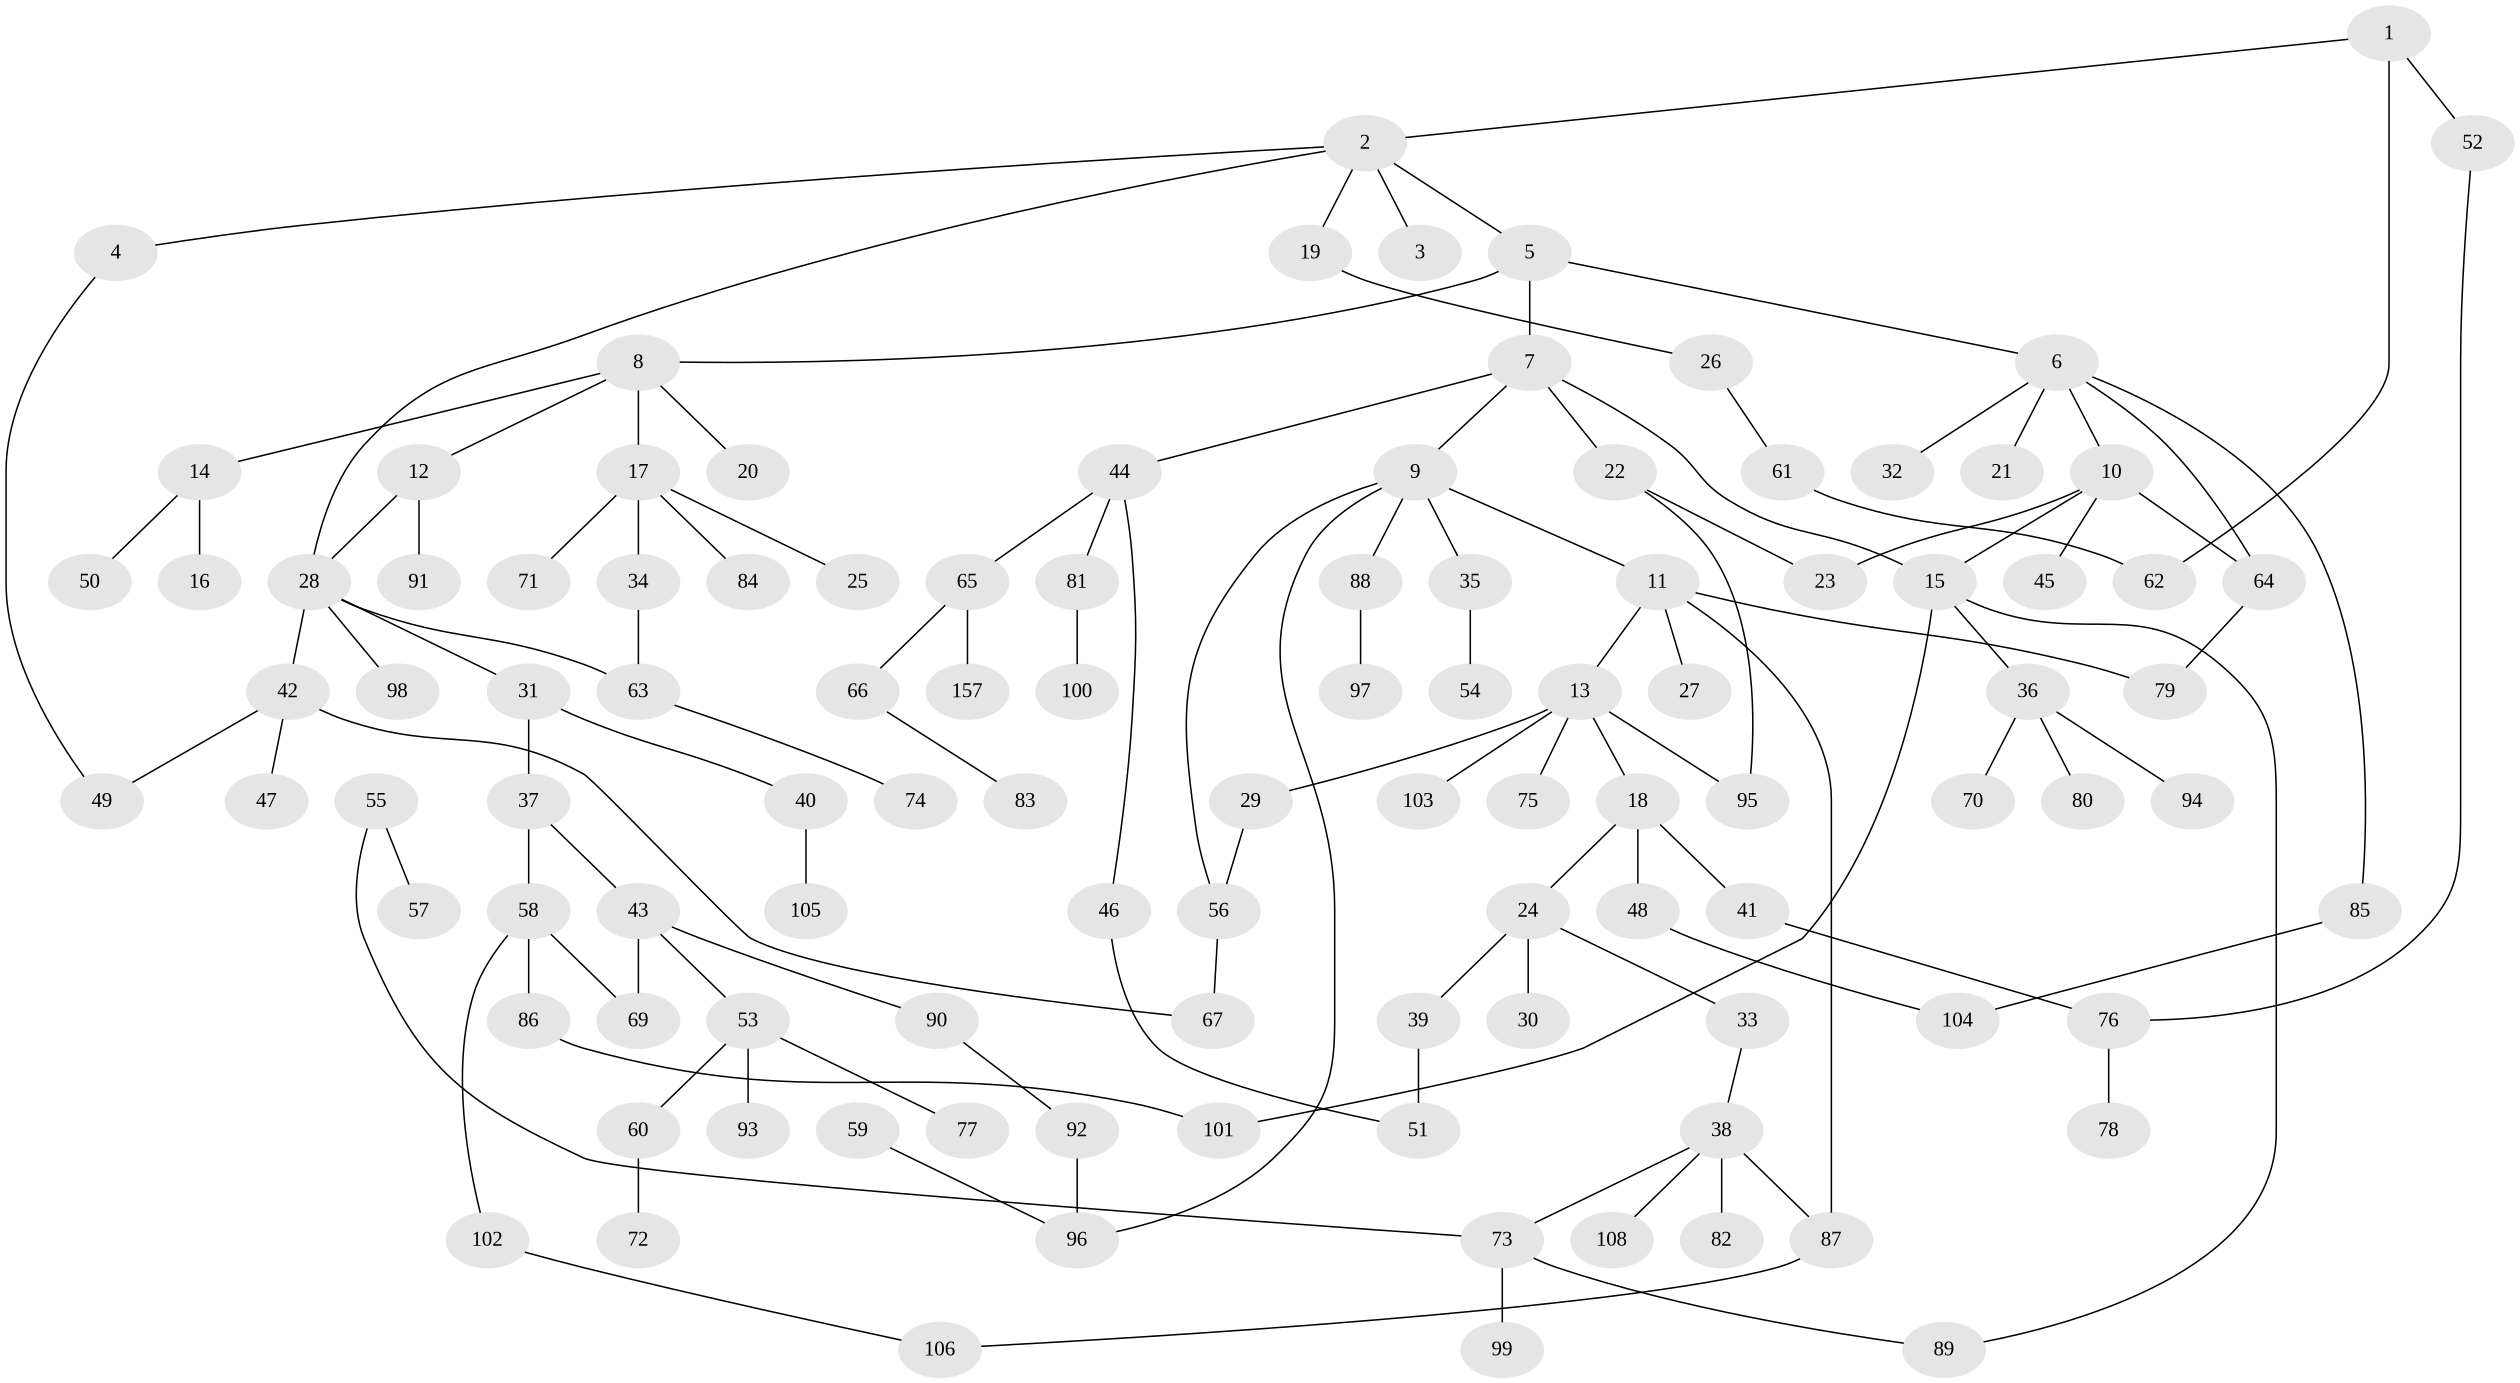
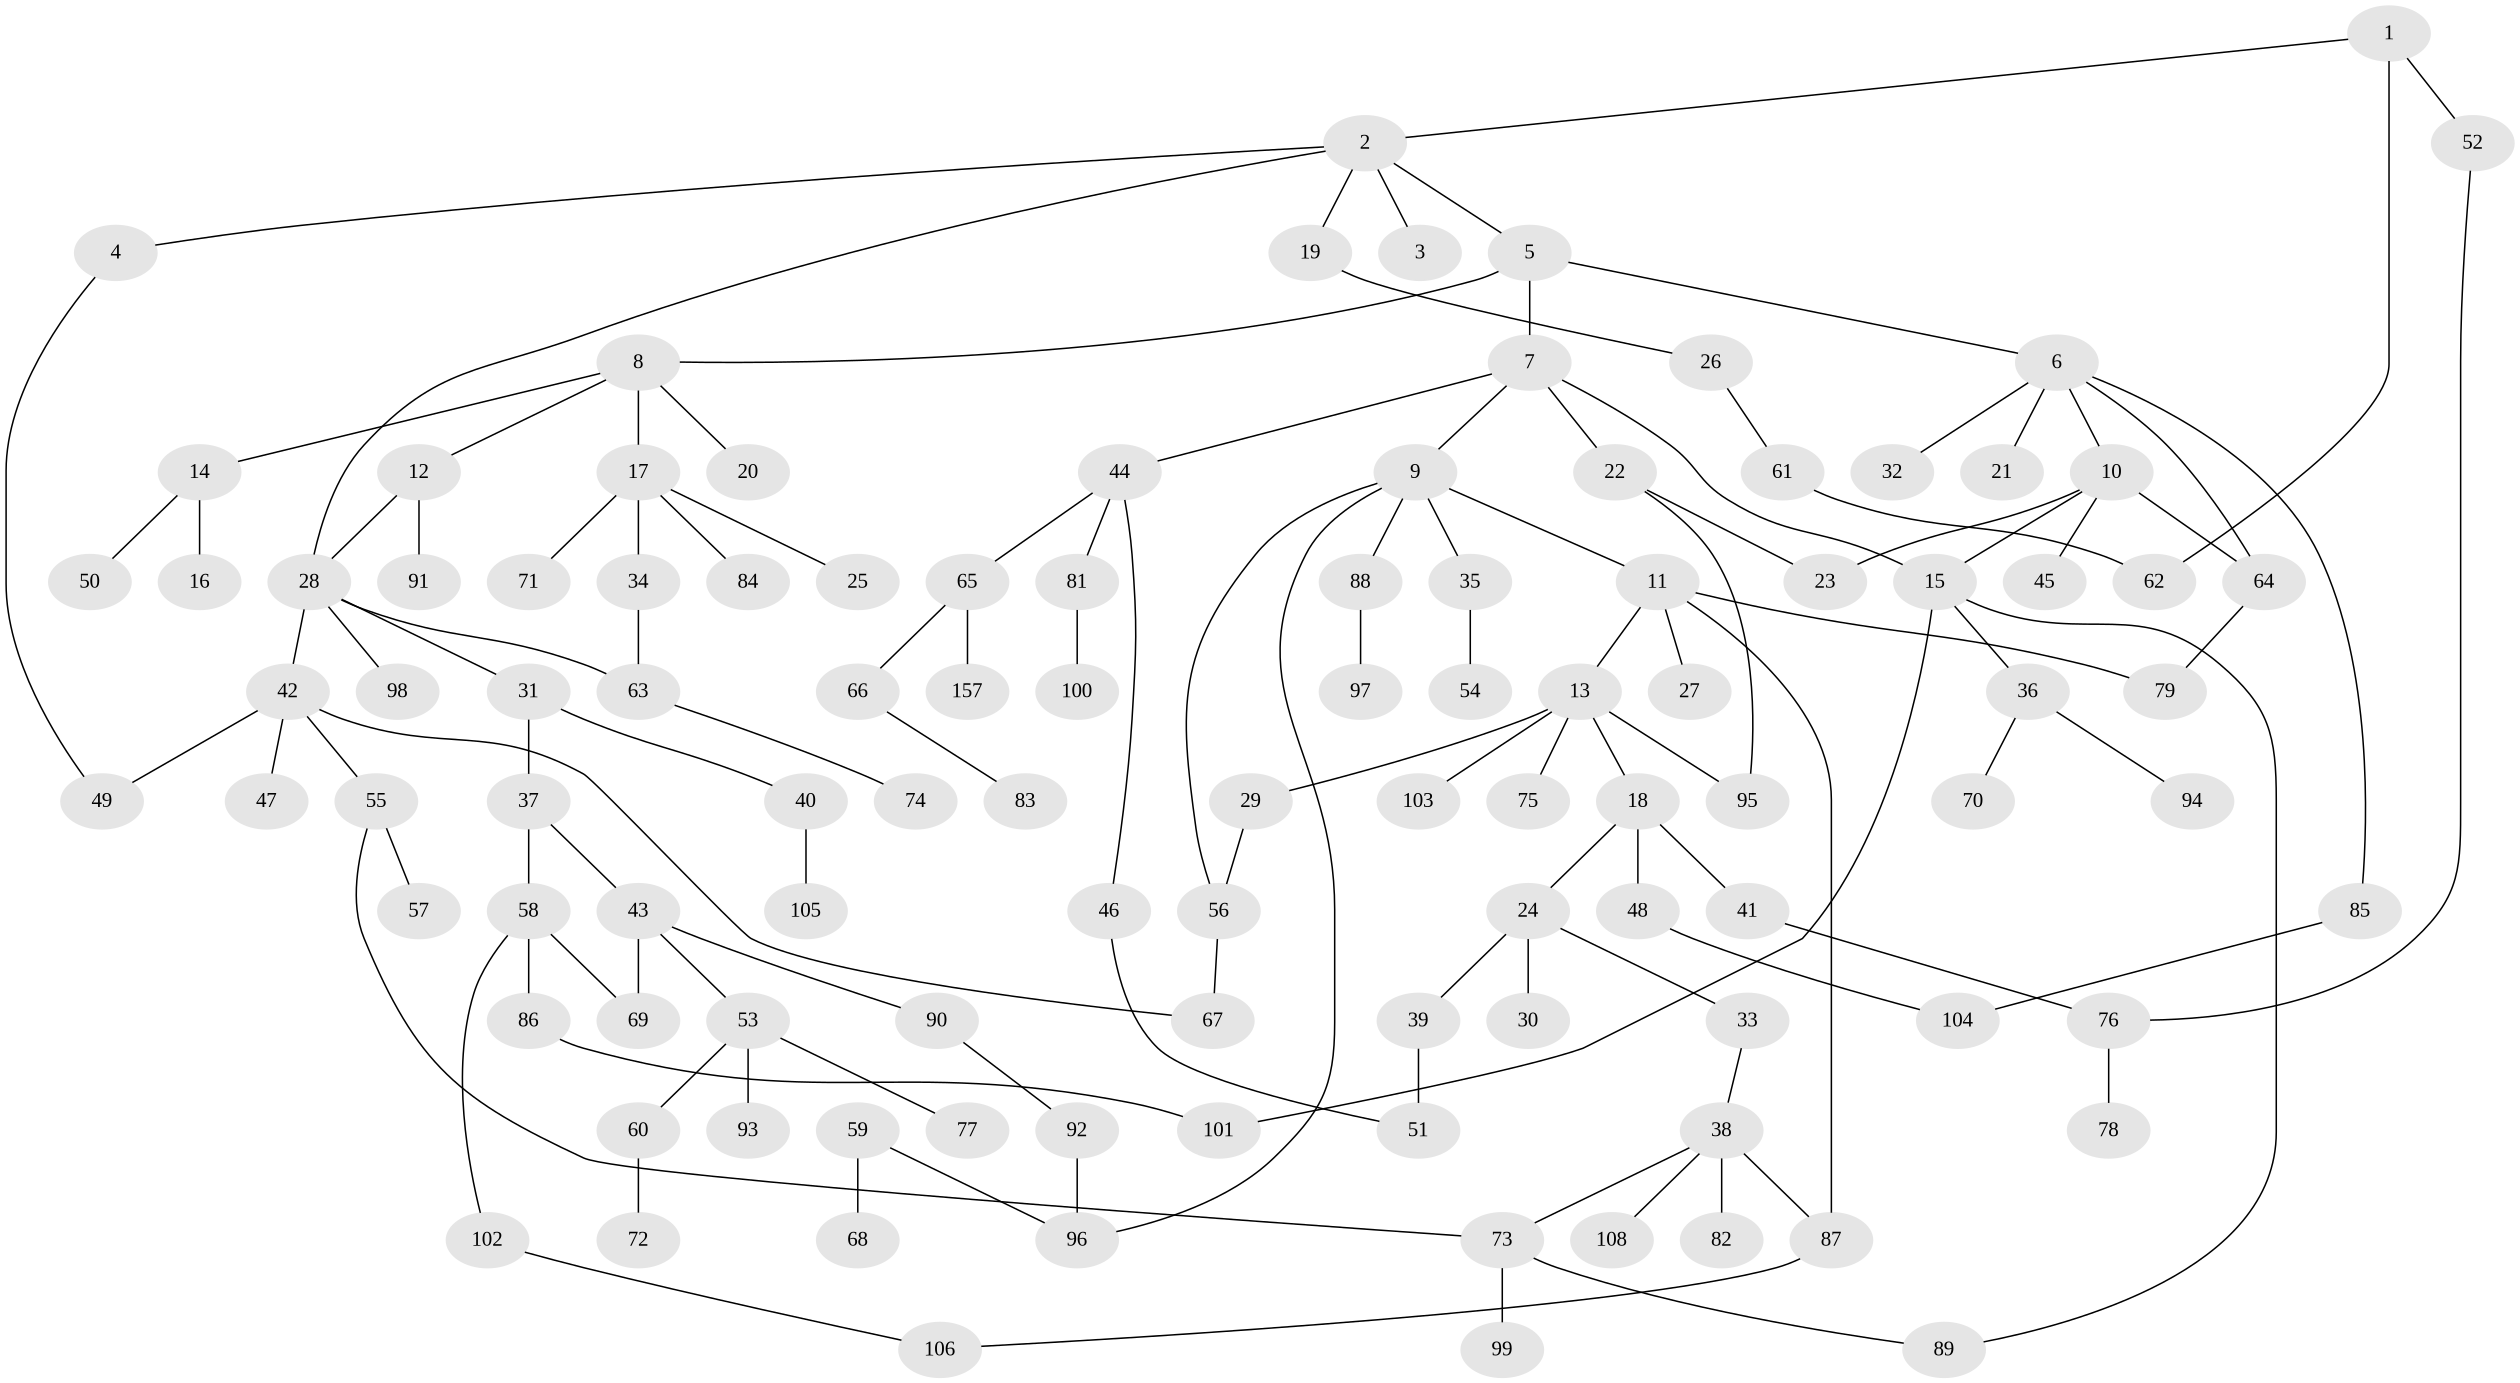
none -> (332, 747)
(2083, 801) -> none
none -> (858, 1240)
